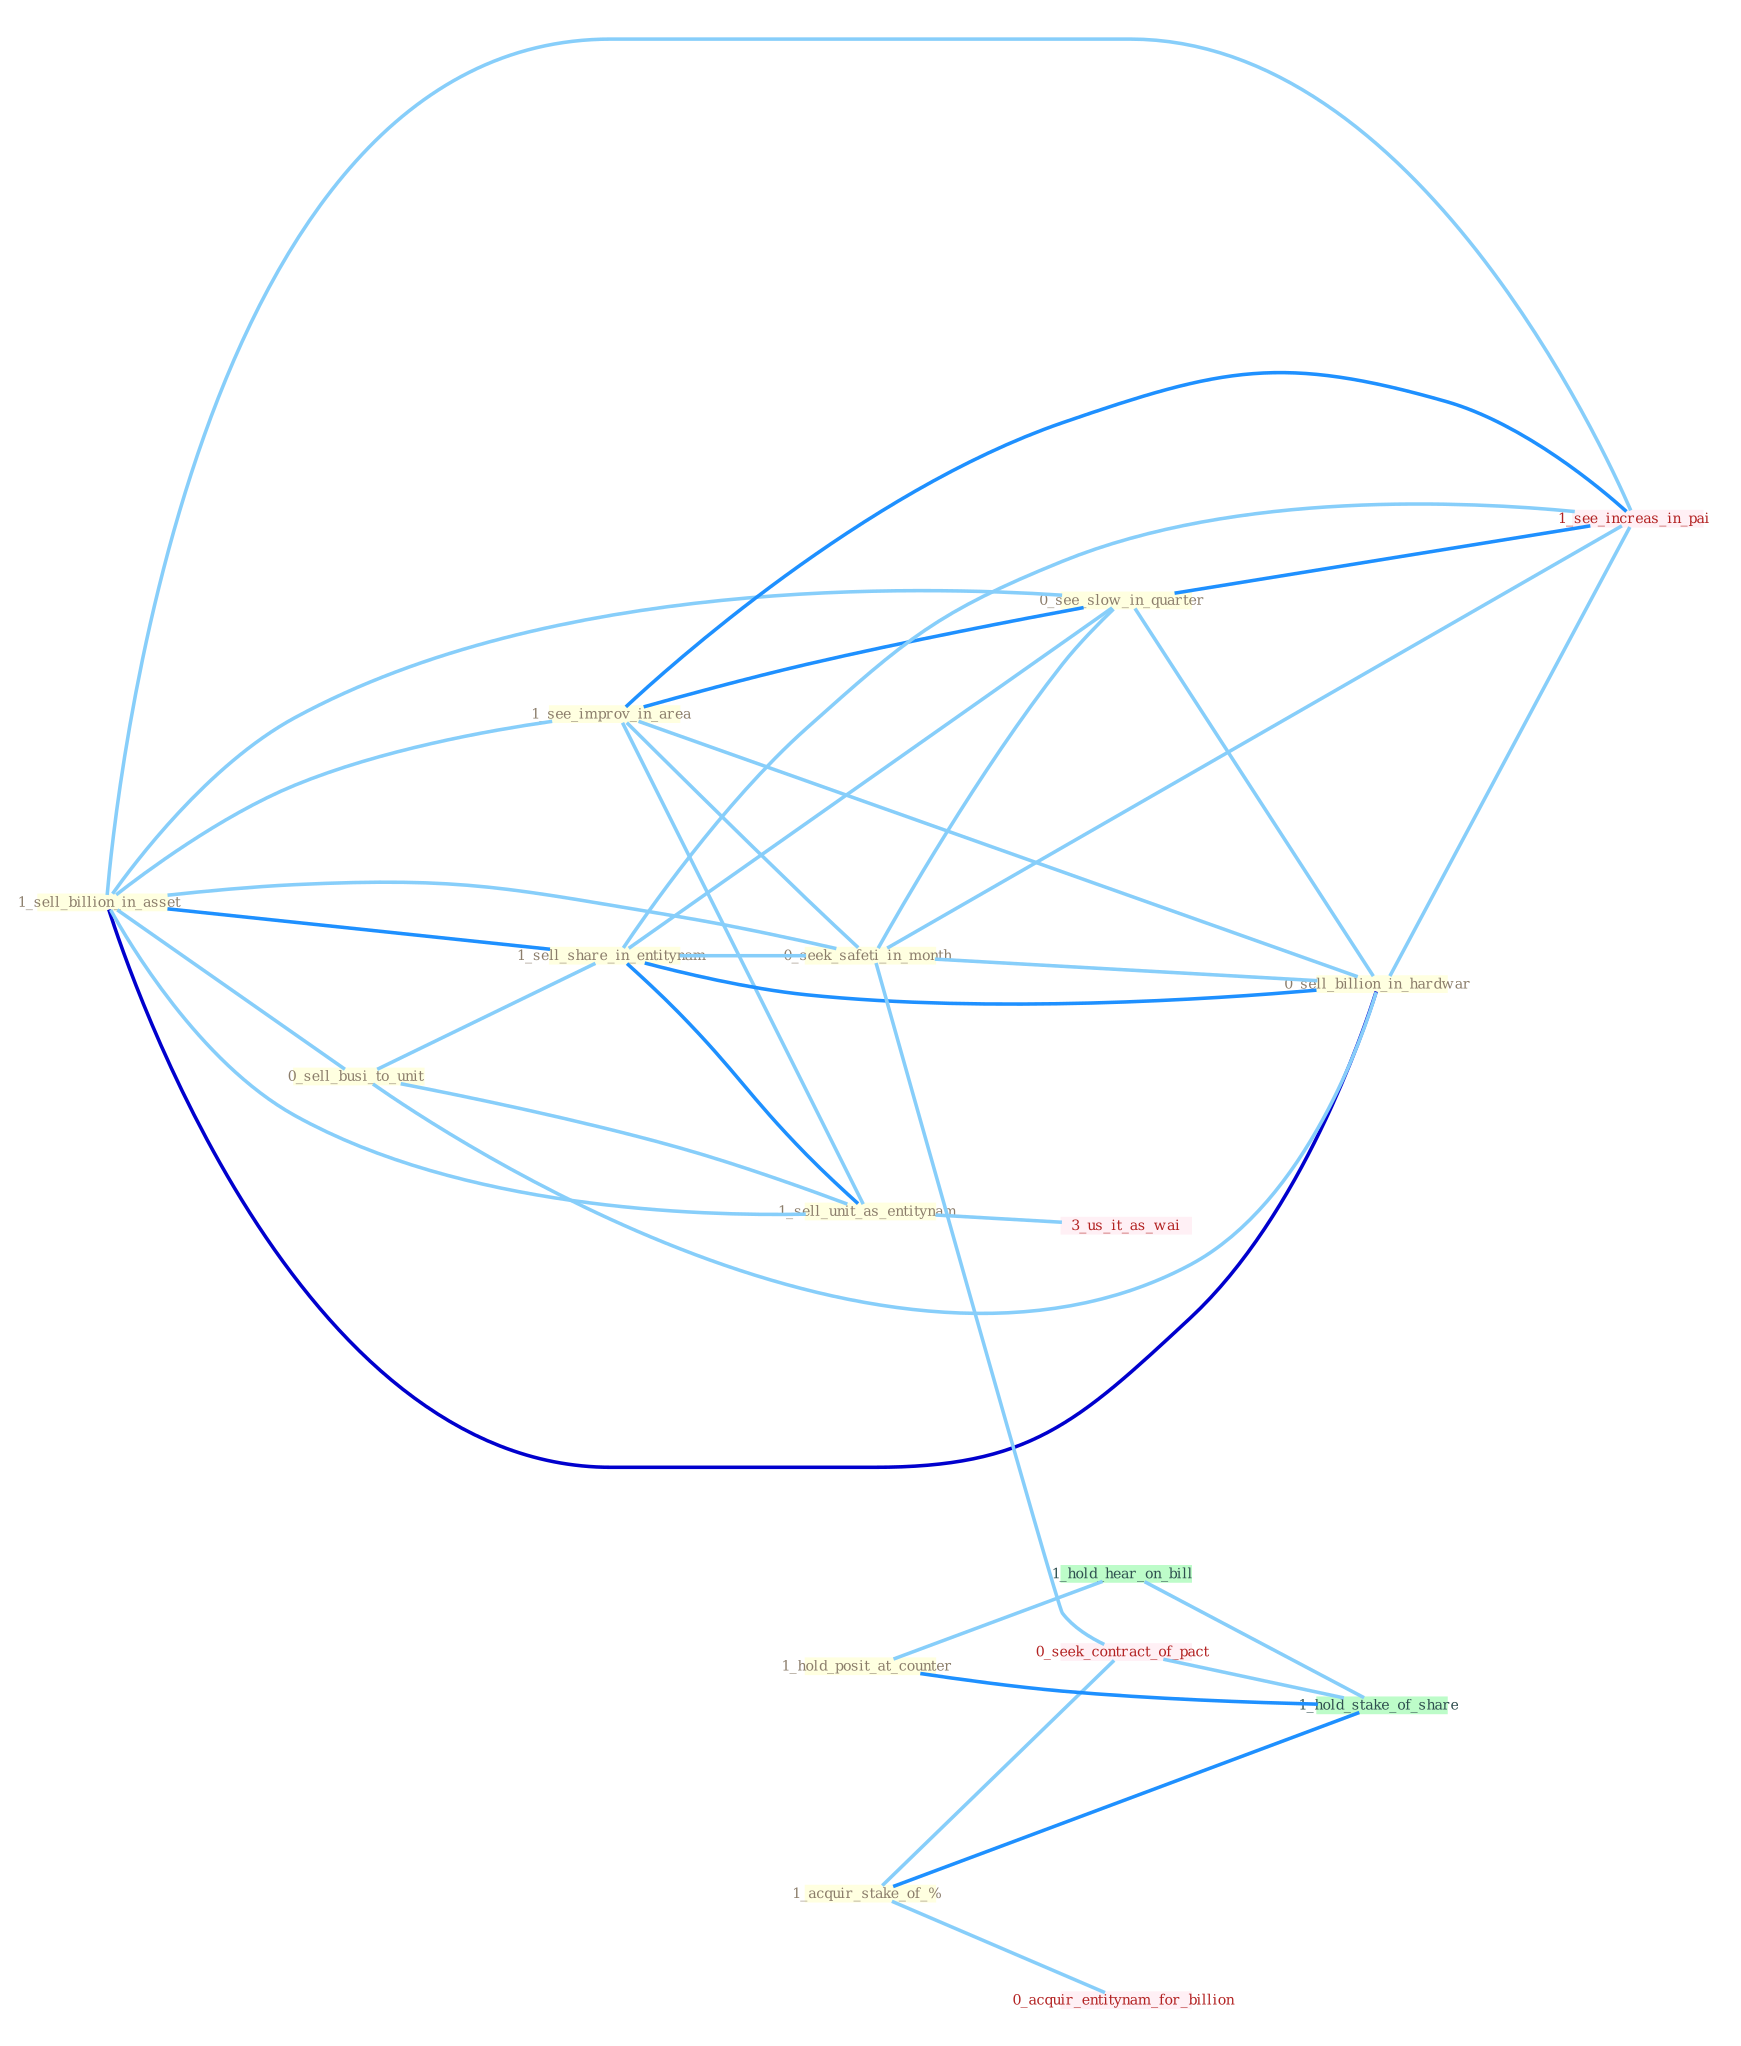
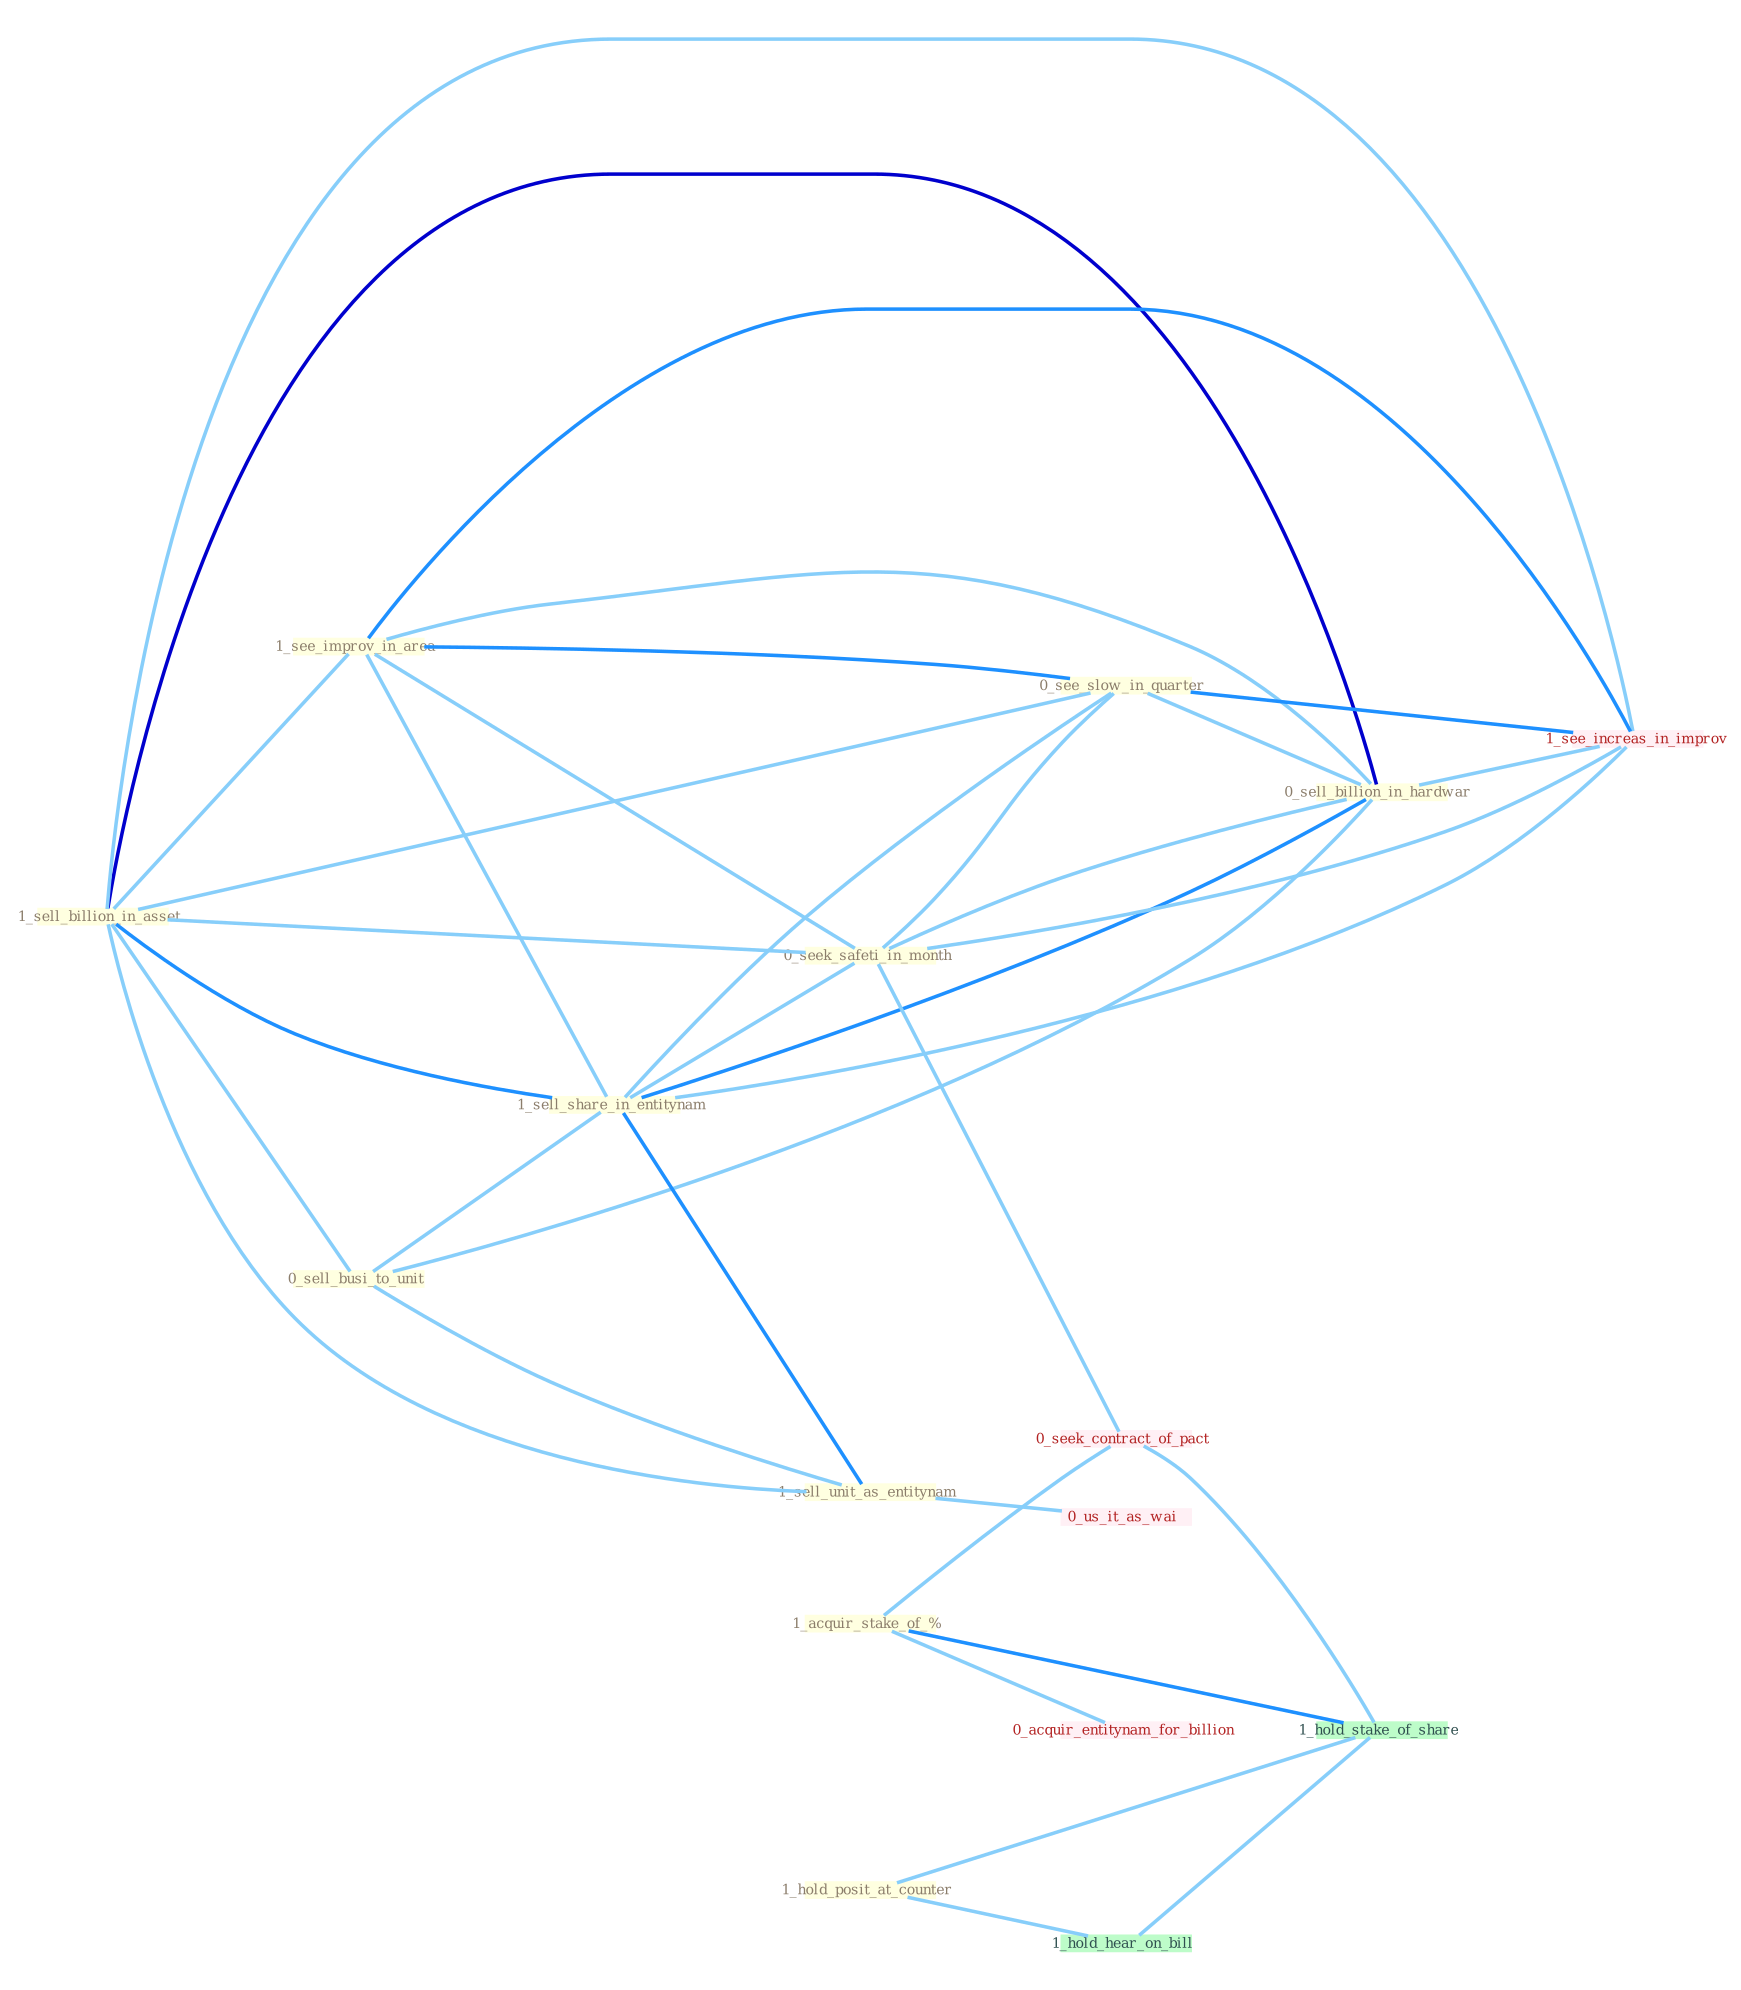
(1638, 519) -> (1638, 739)
(767, 1012) -> (487, 876)
(1126, 1226) -> (1126, 1517)
(1118, 1695) -> (1126, 1810)
